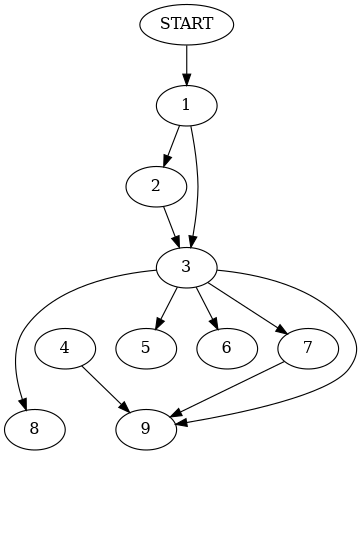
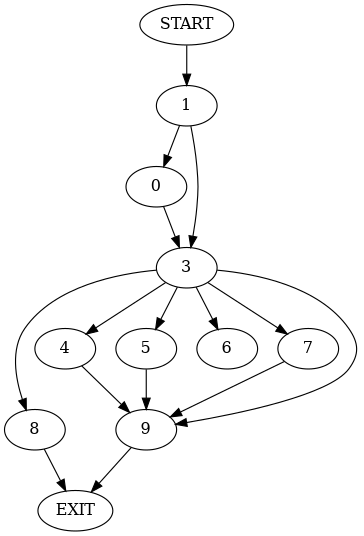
(156, 187) -> (156, 187)
none -> (131, 305)
none -> (146, 384)
none -> (75, 511)
